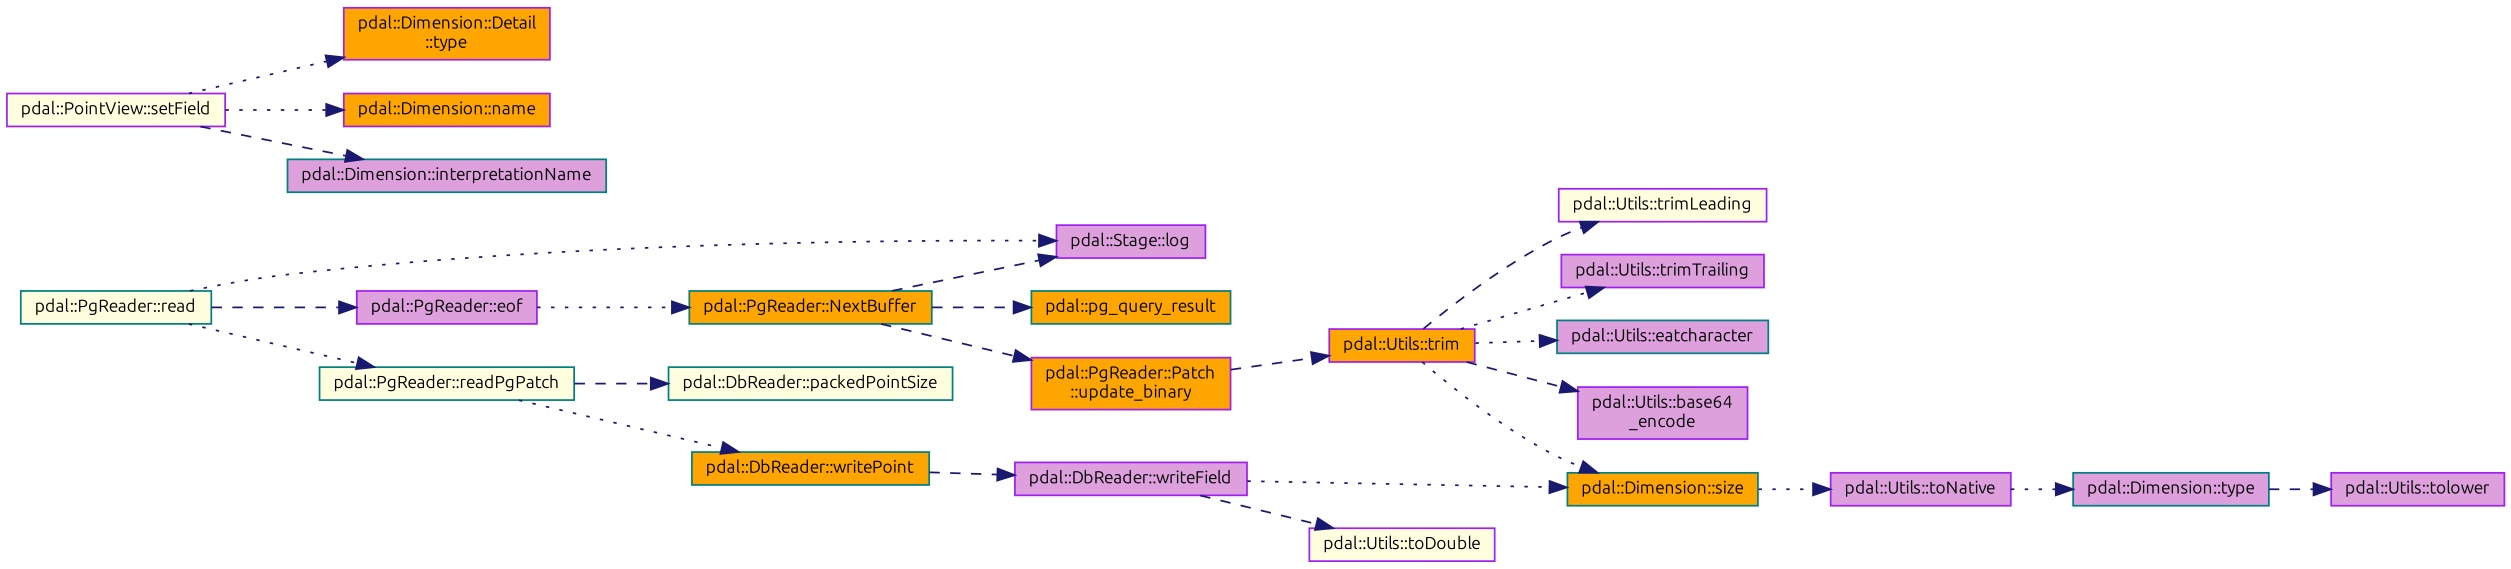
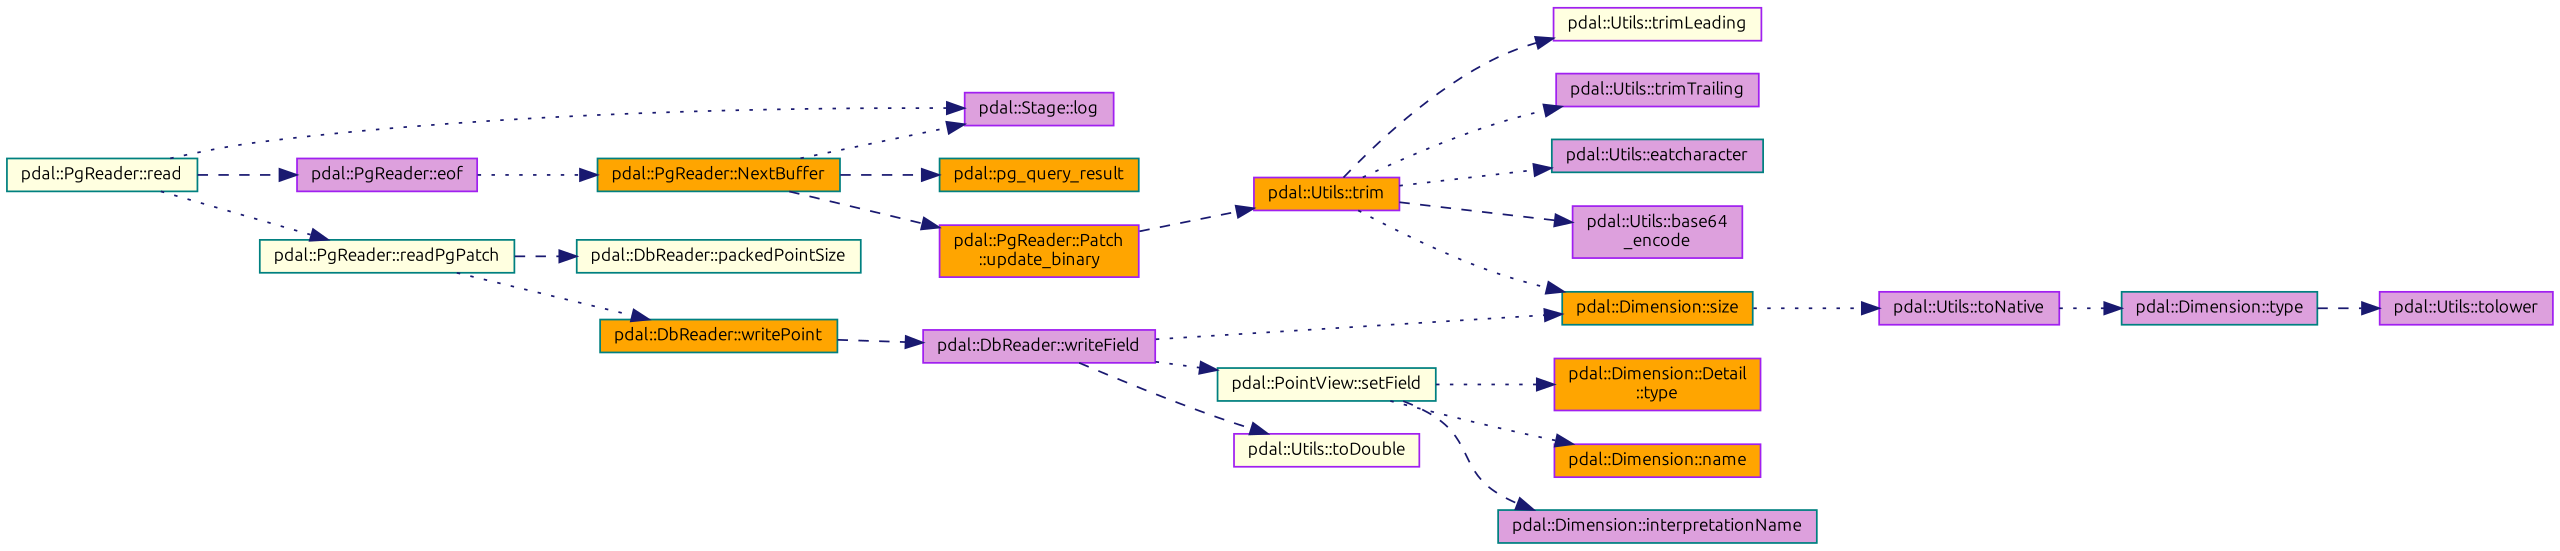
(116, 110) -> (1327, 384)
(966, 276) -> (874, 143)
none -> (1178, 365)
